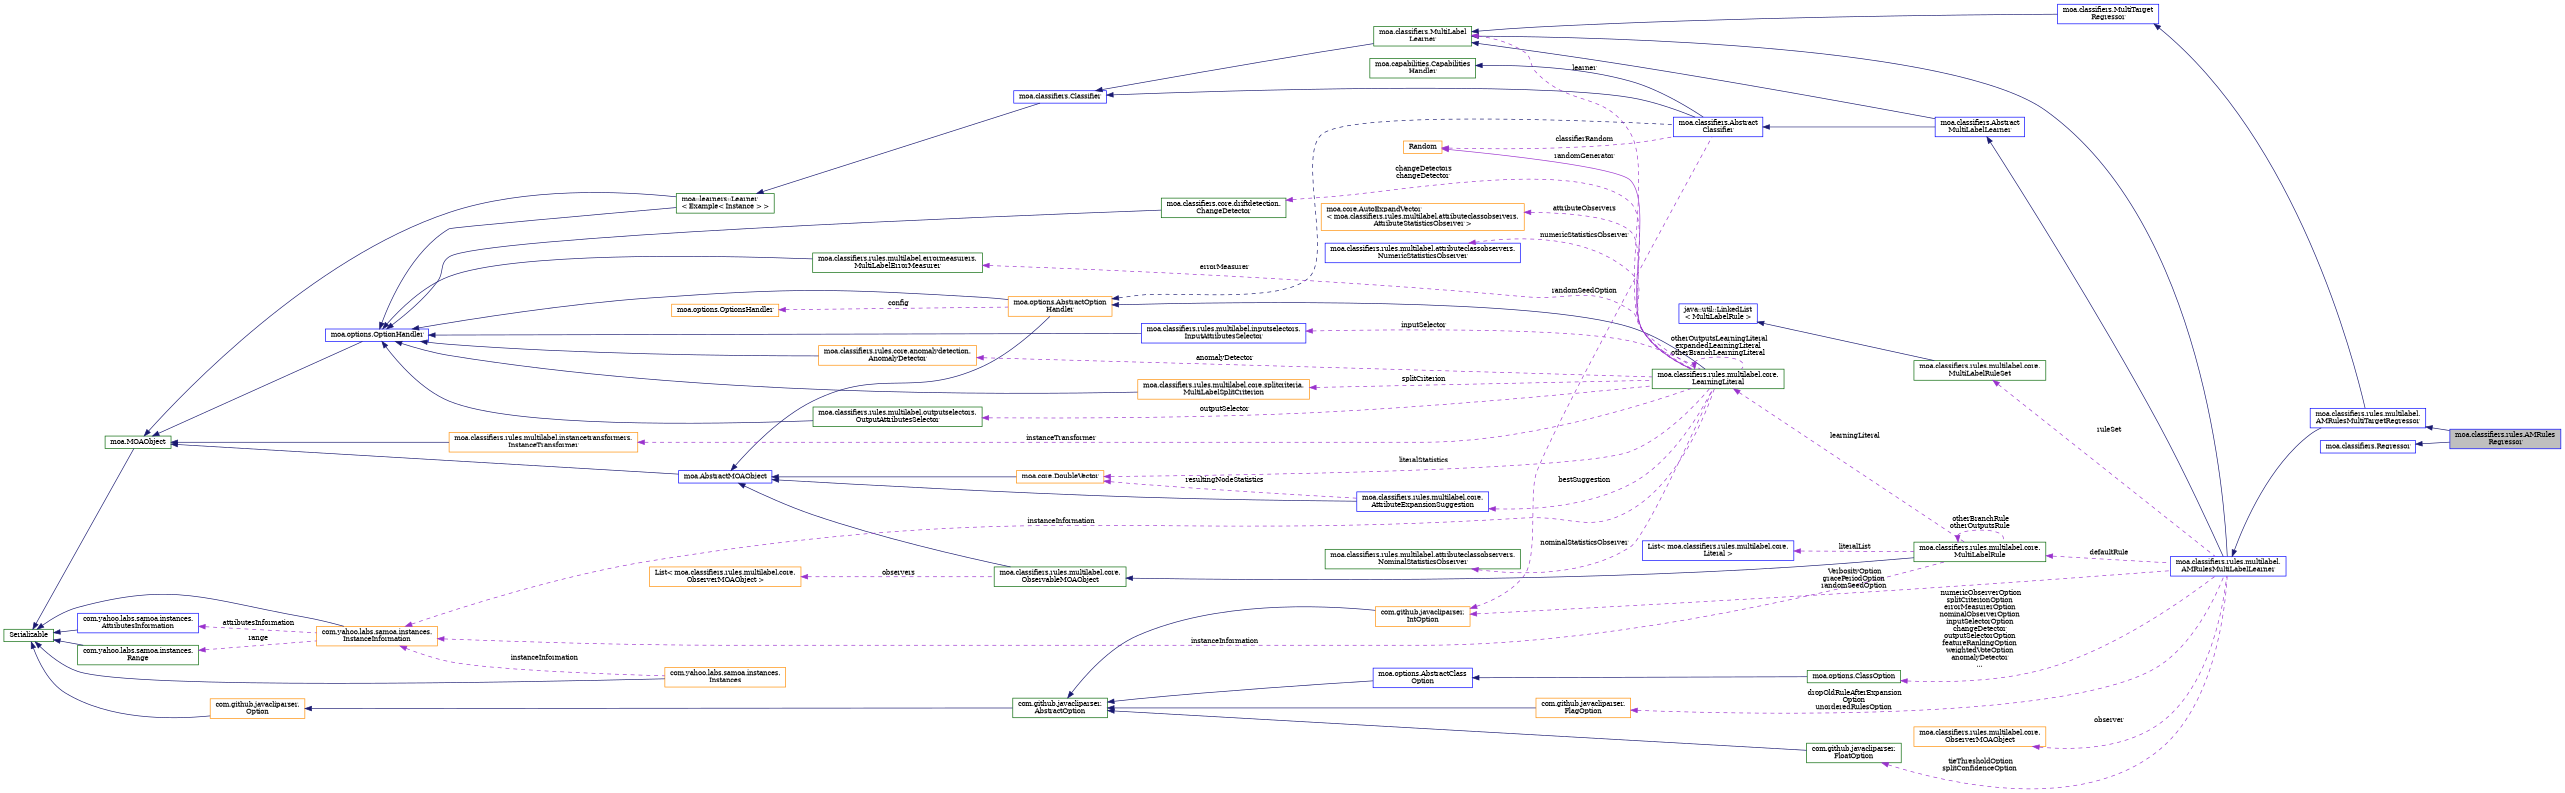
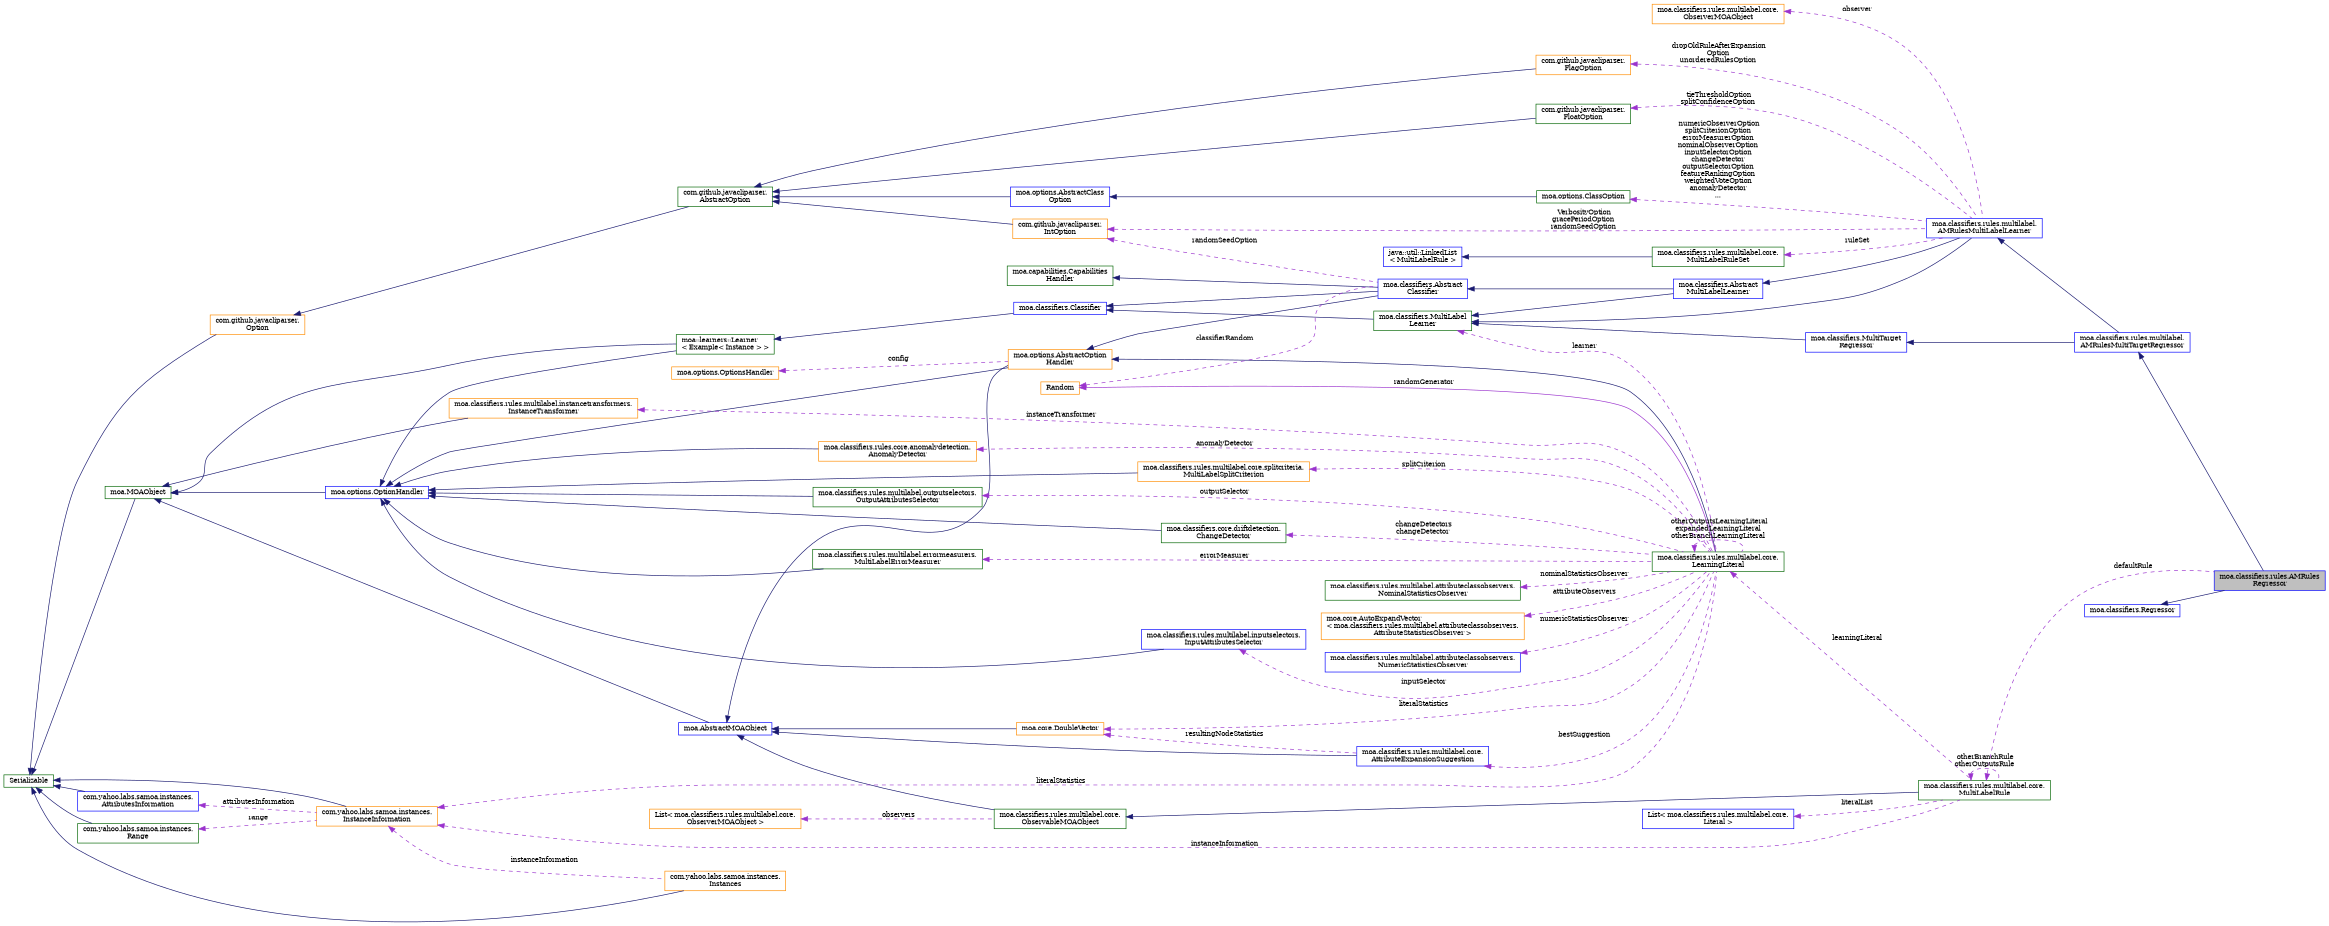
(1328, 132) -> (1228, 319)
(1060, 522) -> (1060, 781)
(2112, 560) -> (2054, 617)
